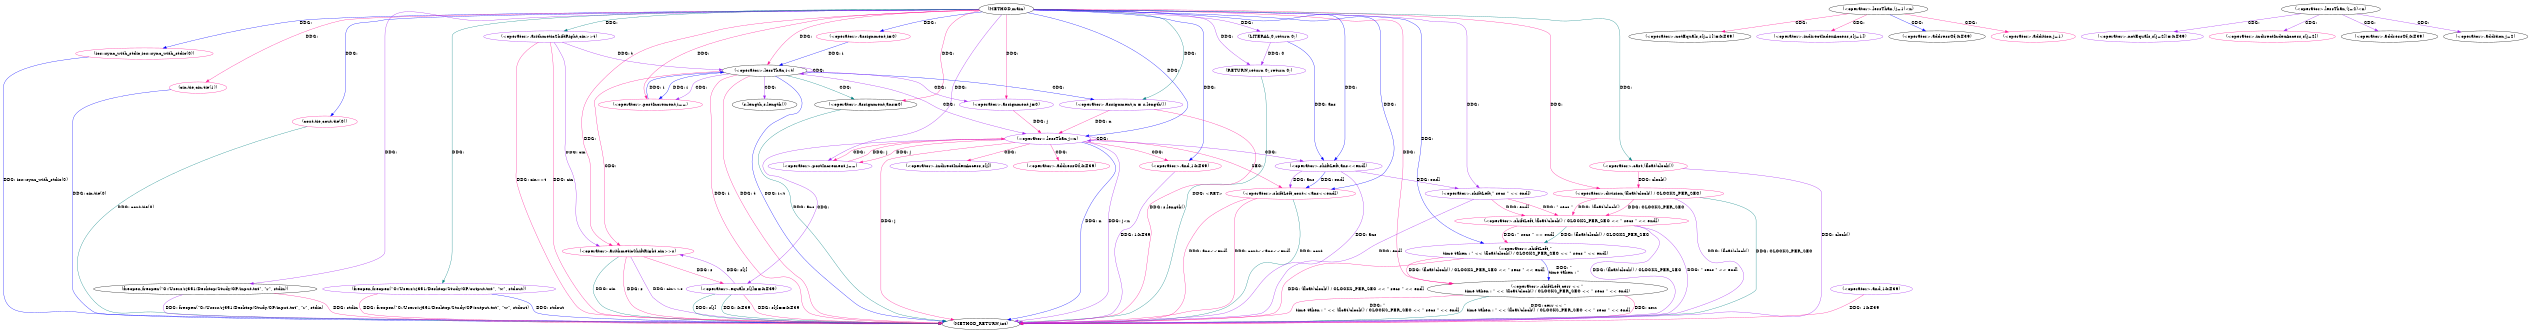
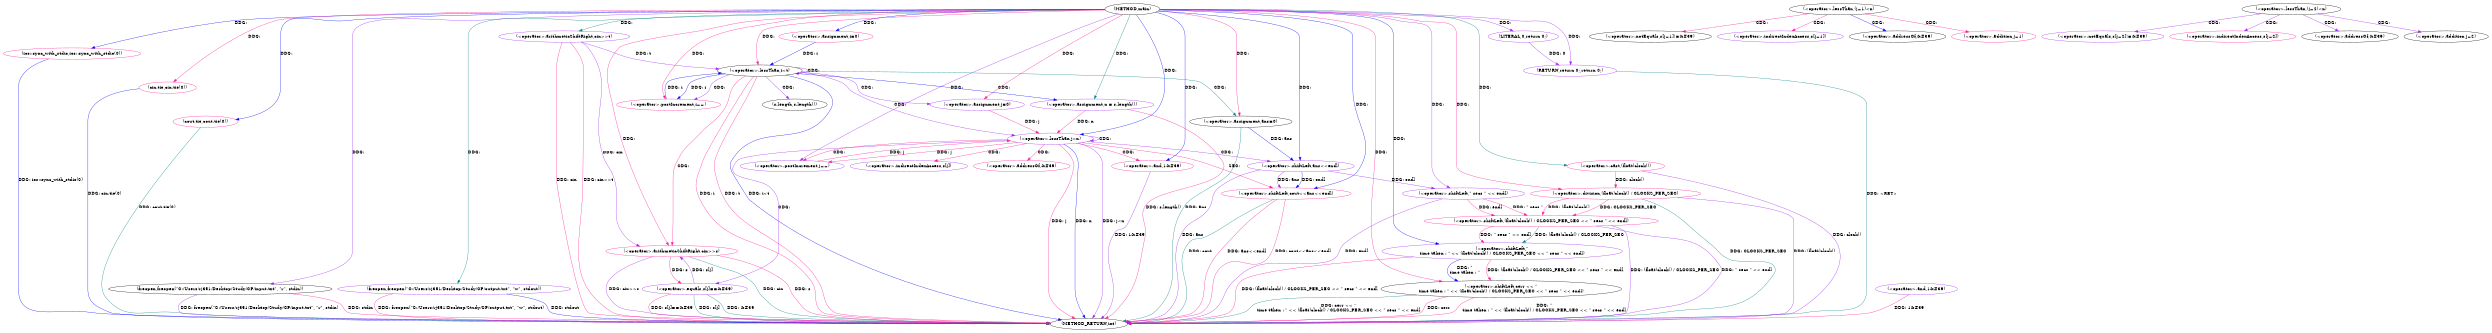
(198, 88) -> (168, 88)
(1315, 94) -> (1270, 143)
